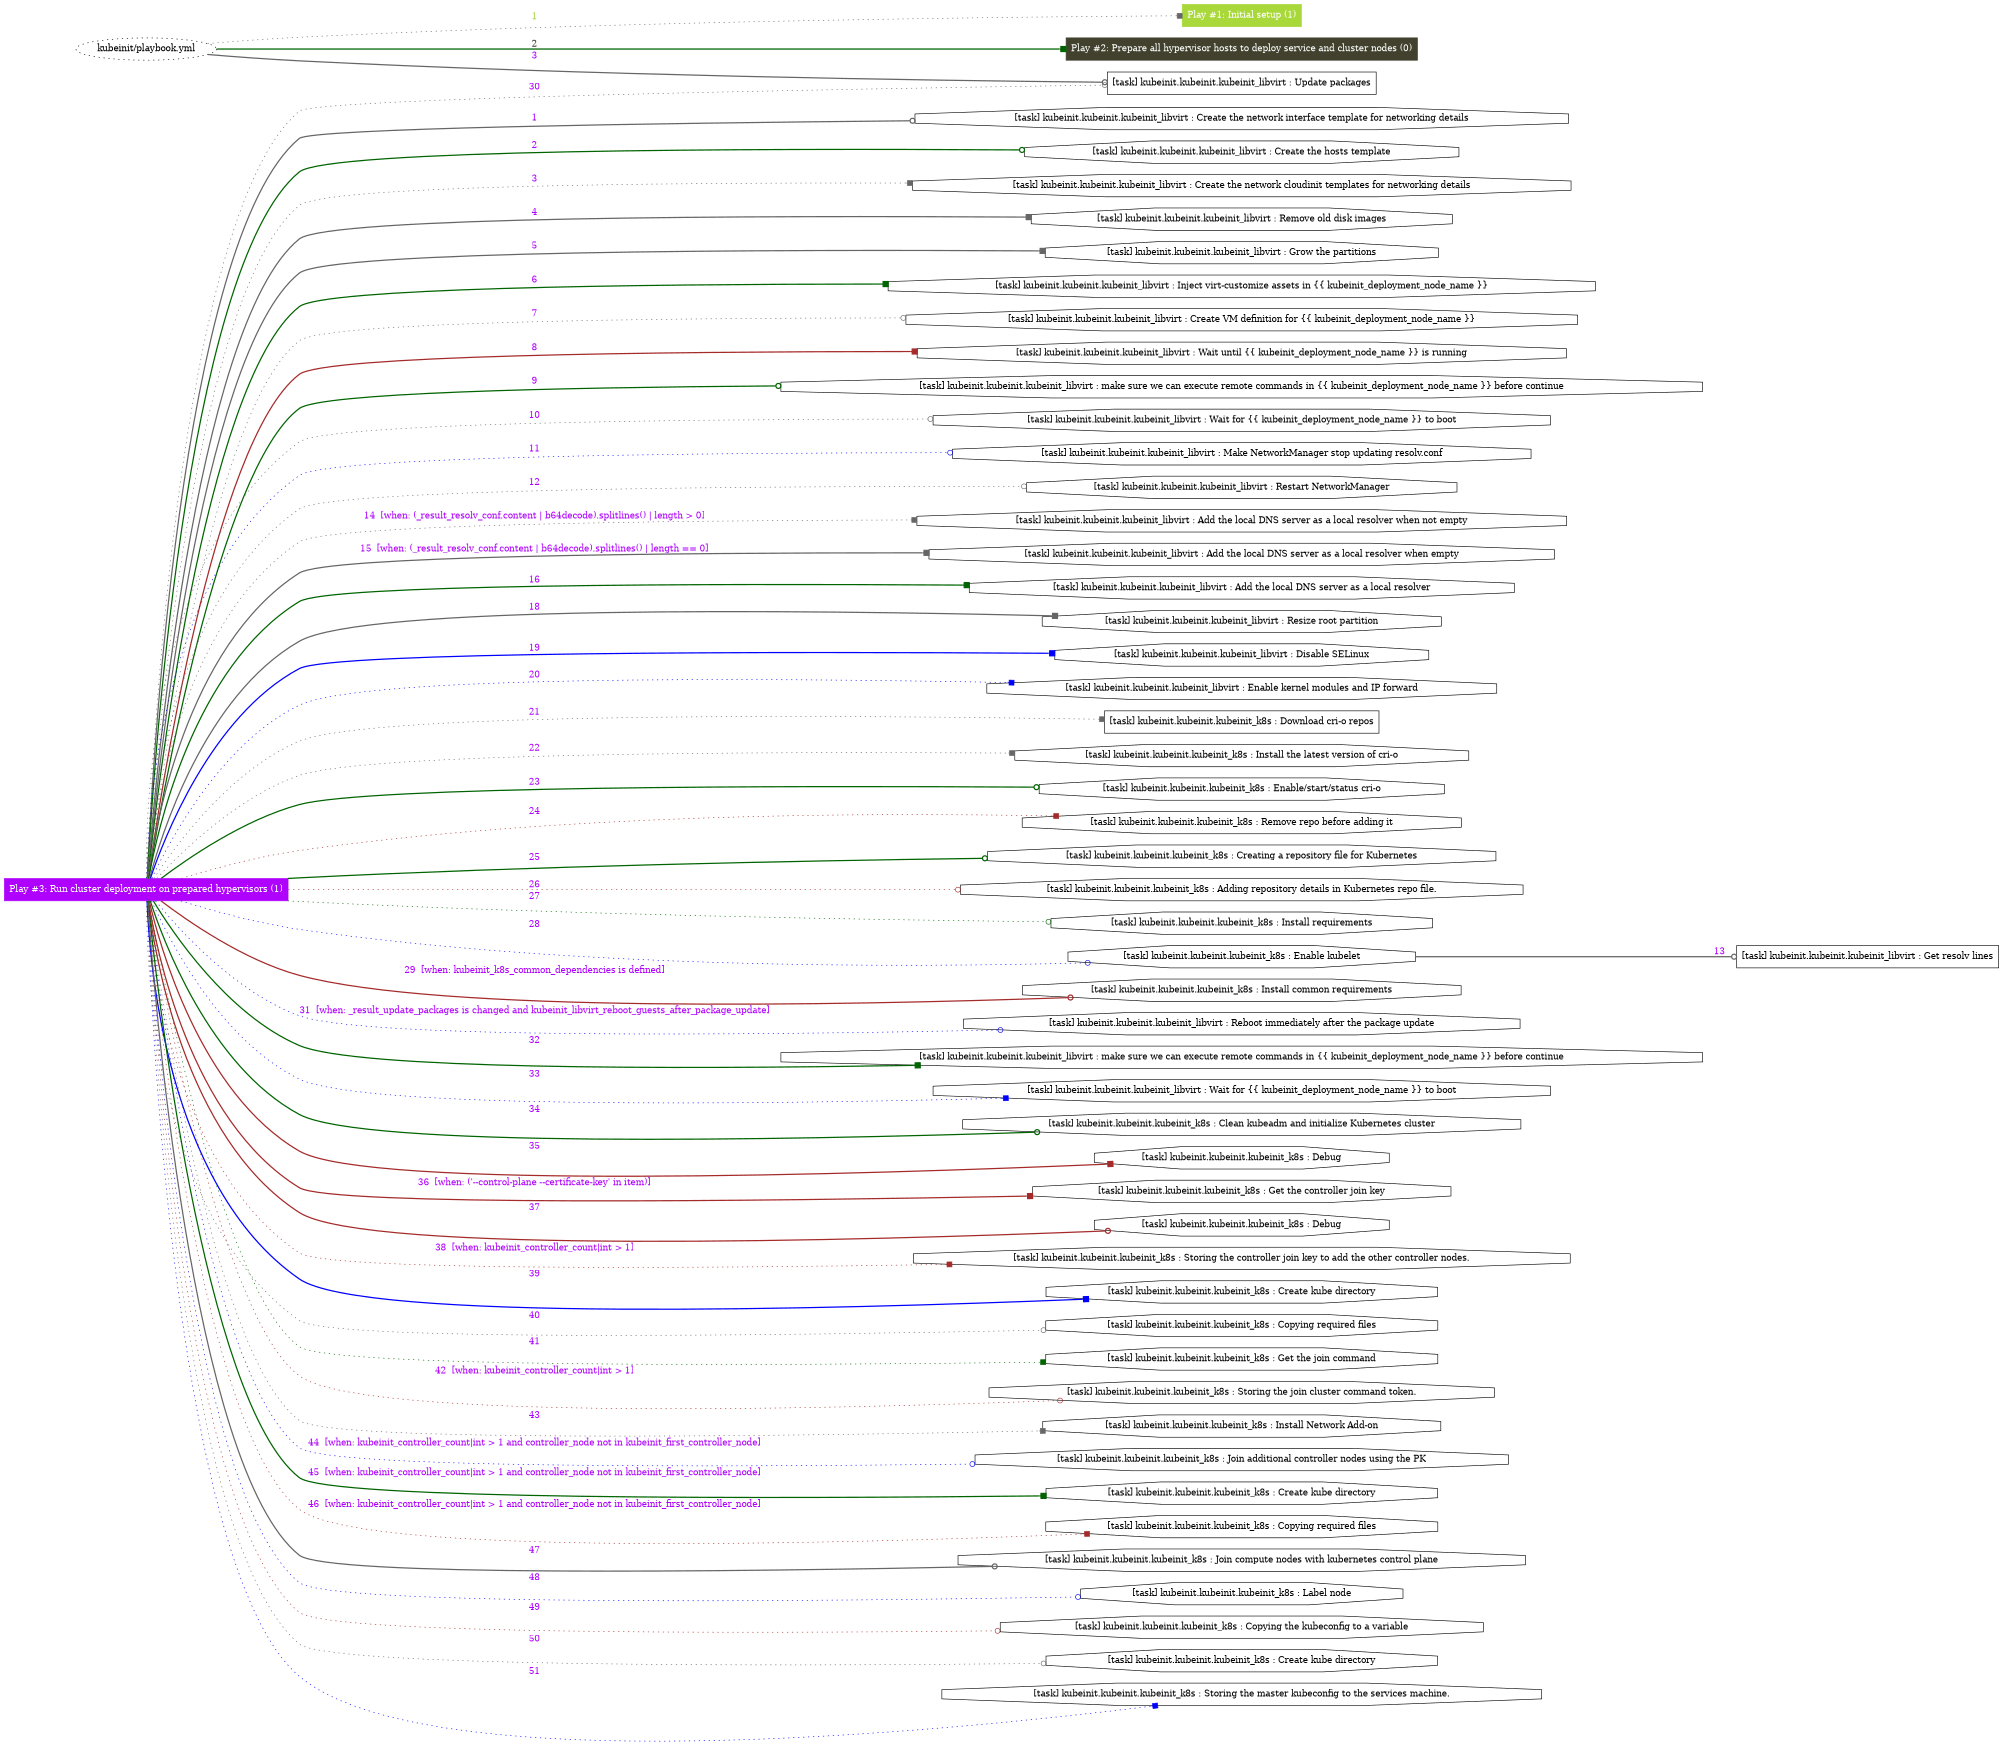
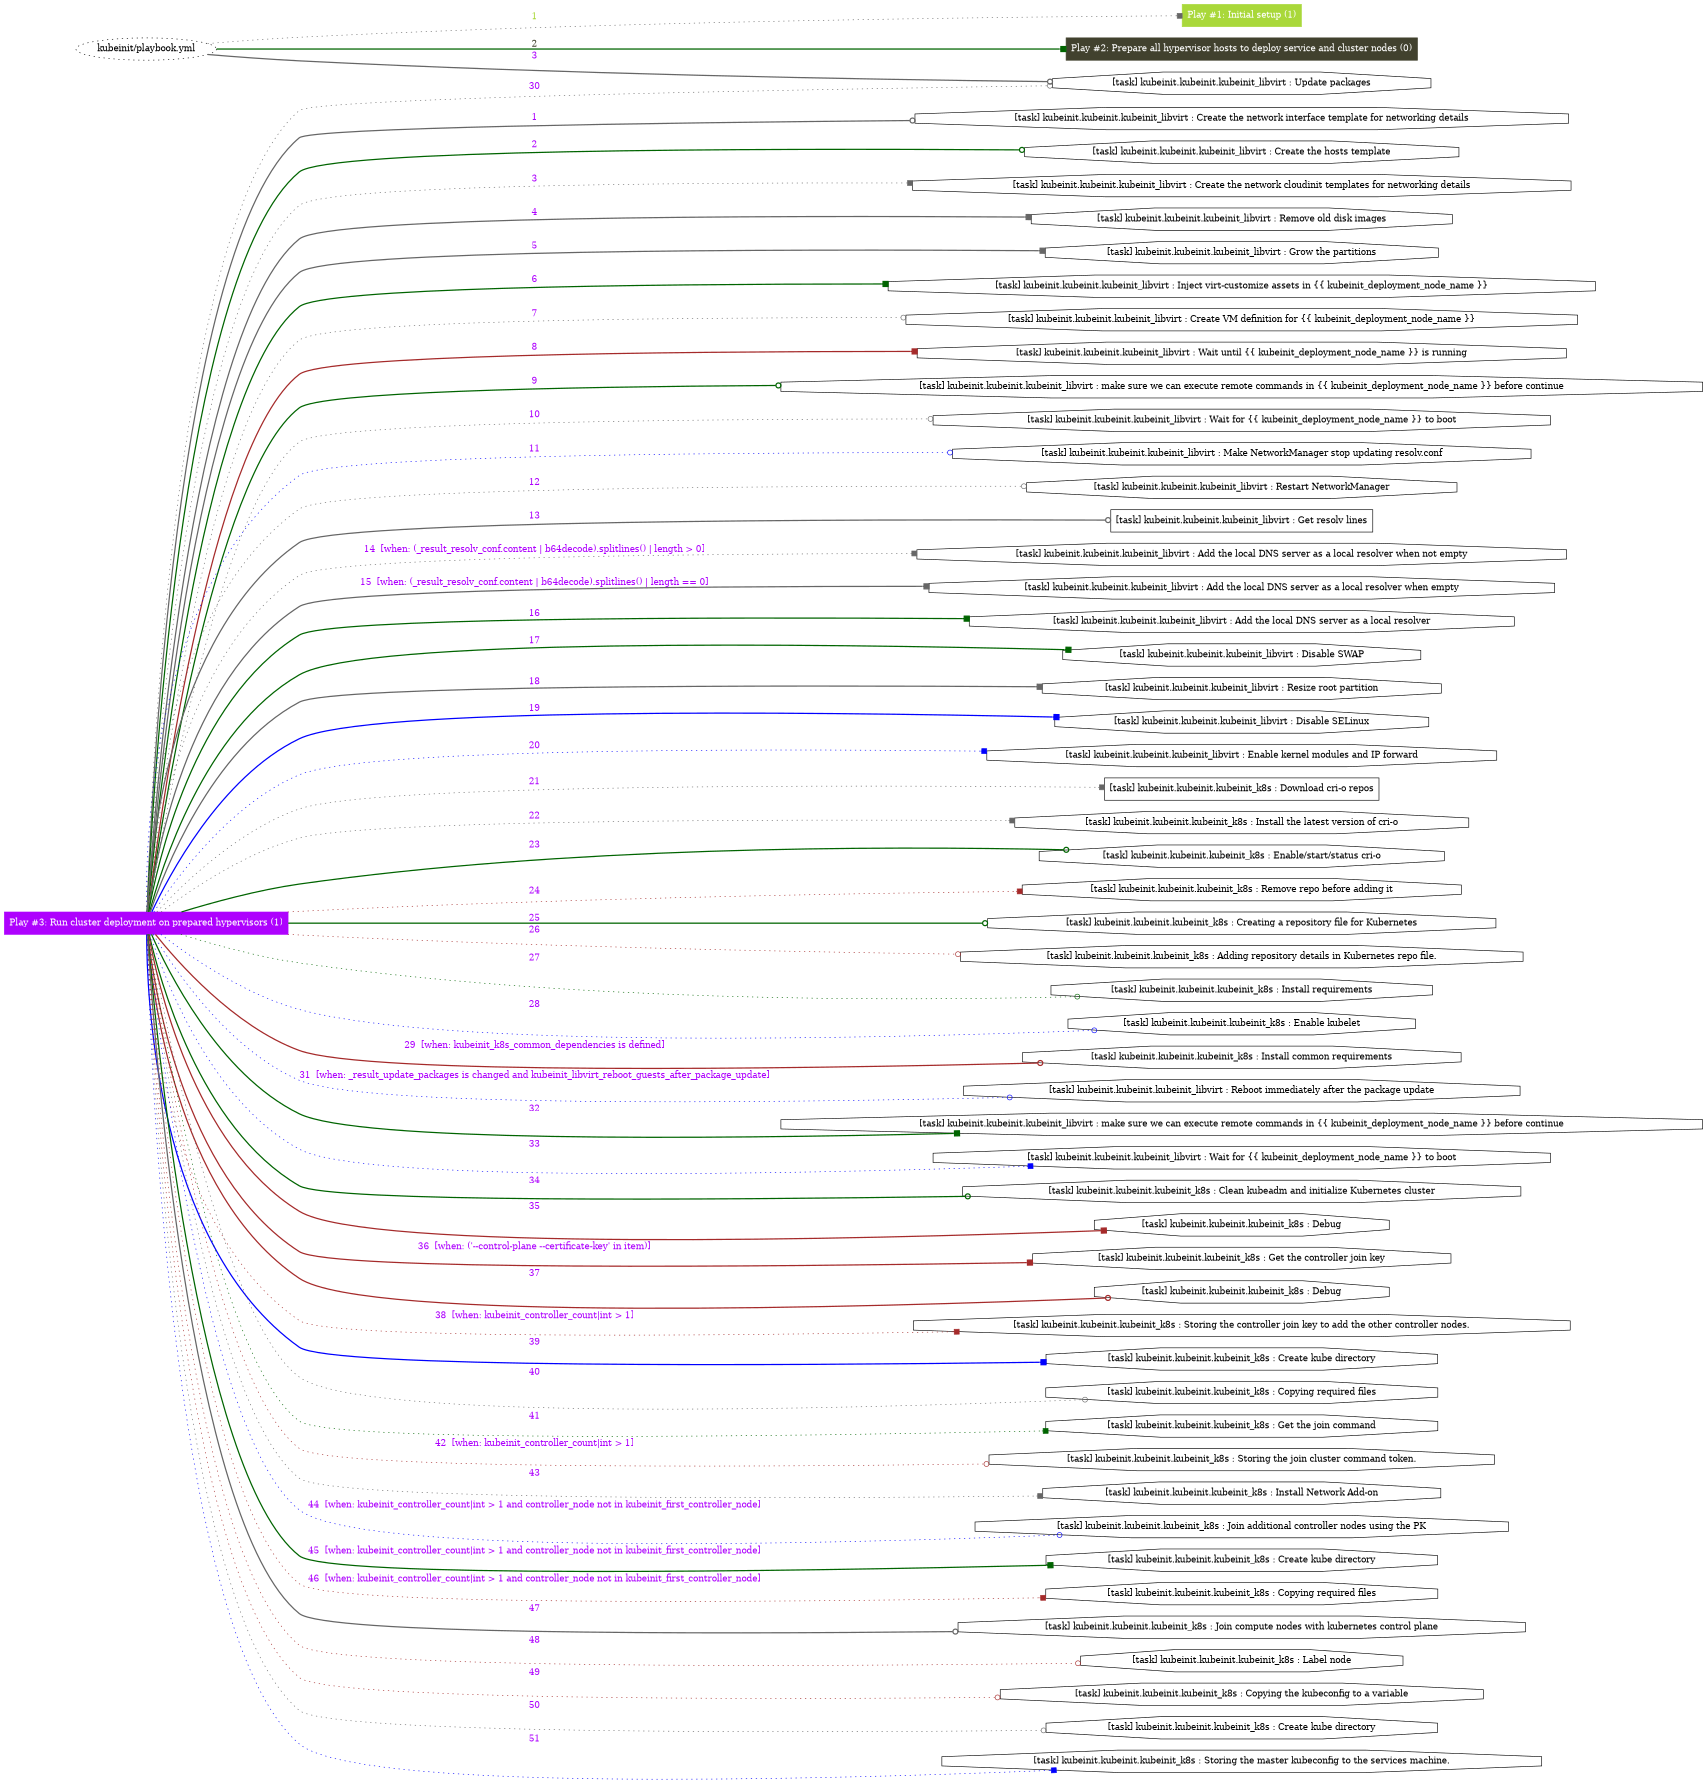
(1242, 83) -> (1242, 83)
none -> (1242, 655)
(1574, 957) -> (496, 526)
(333, 1590) -> (319, 1650)
